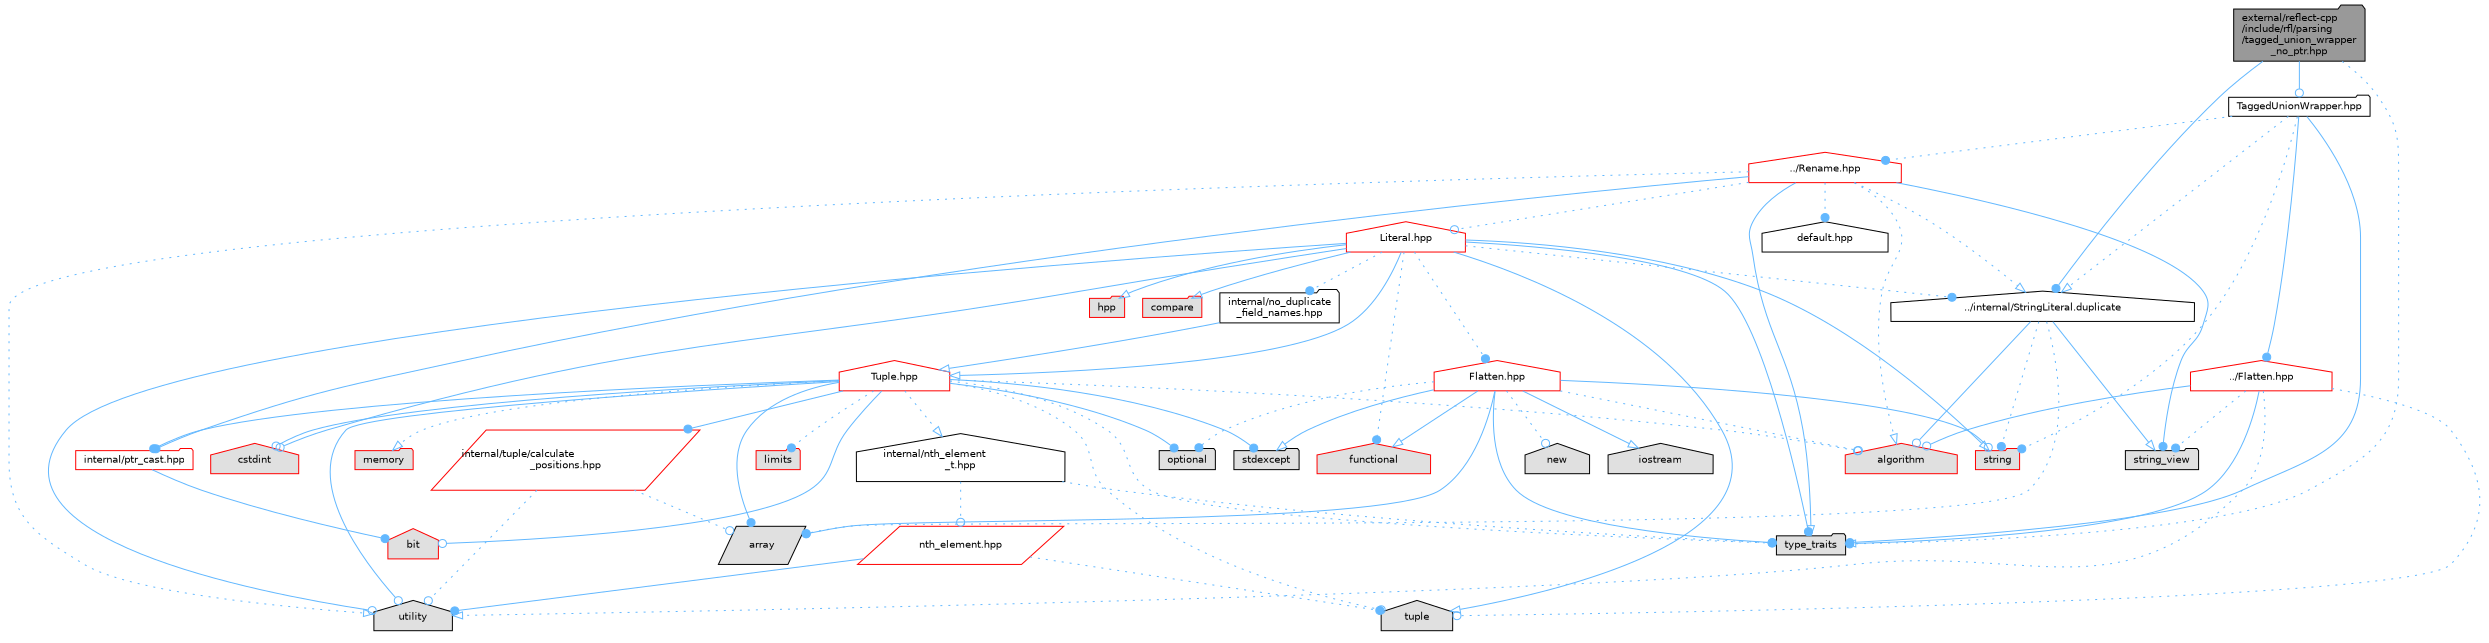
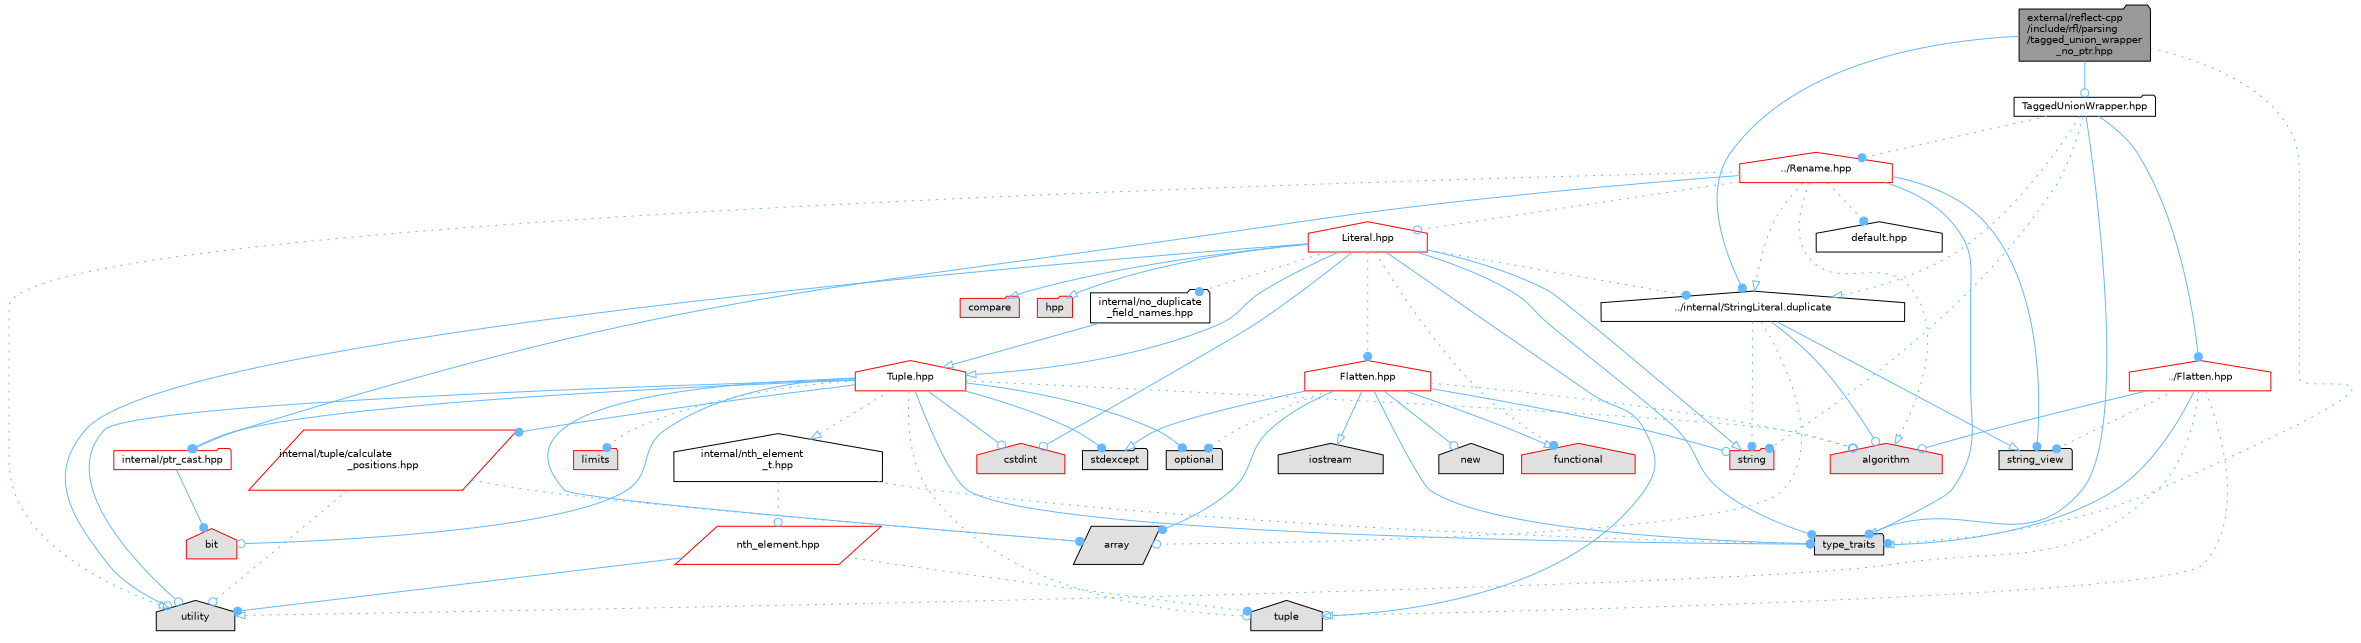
(1527, 418) -> (1417, 417)
(384, 460) -> none
(1146, 488) -> (1329, 533)
